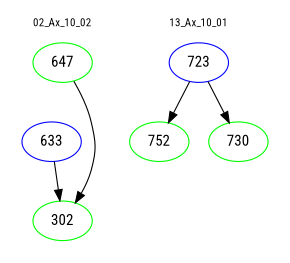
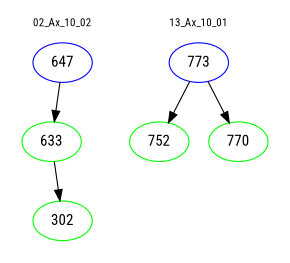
(63, 63) -> (63, 63)
(199, 63) -> (199, 63)
(94, 136) -> (58, 96)
(52, 142) -> (52, 142)
(238, 142) -> (238, 142)
